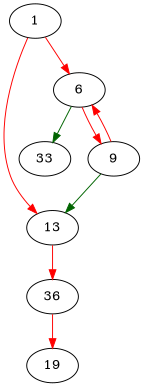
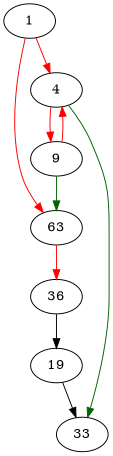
(79, 90) -> (56, 90)
(53, 228) -> (56, 228)
(53, 326) -> (56, 326)
none -> (68, 395)
